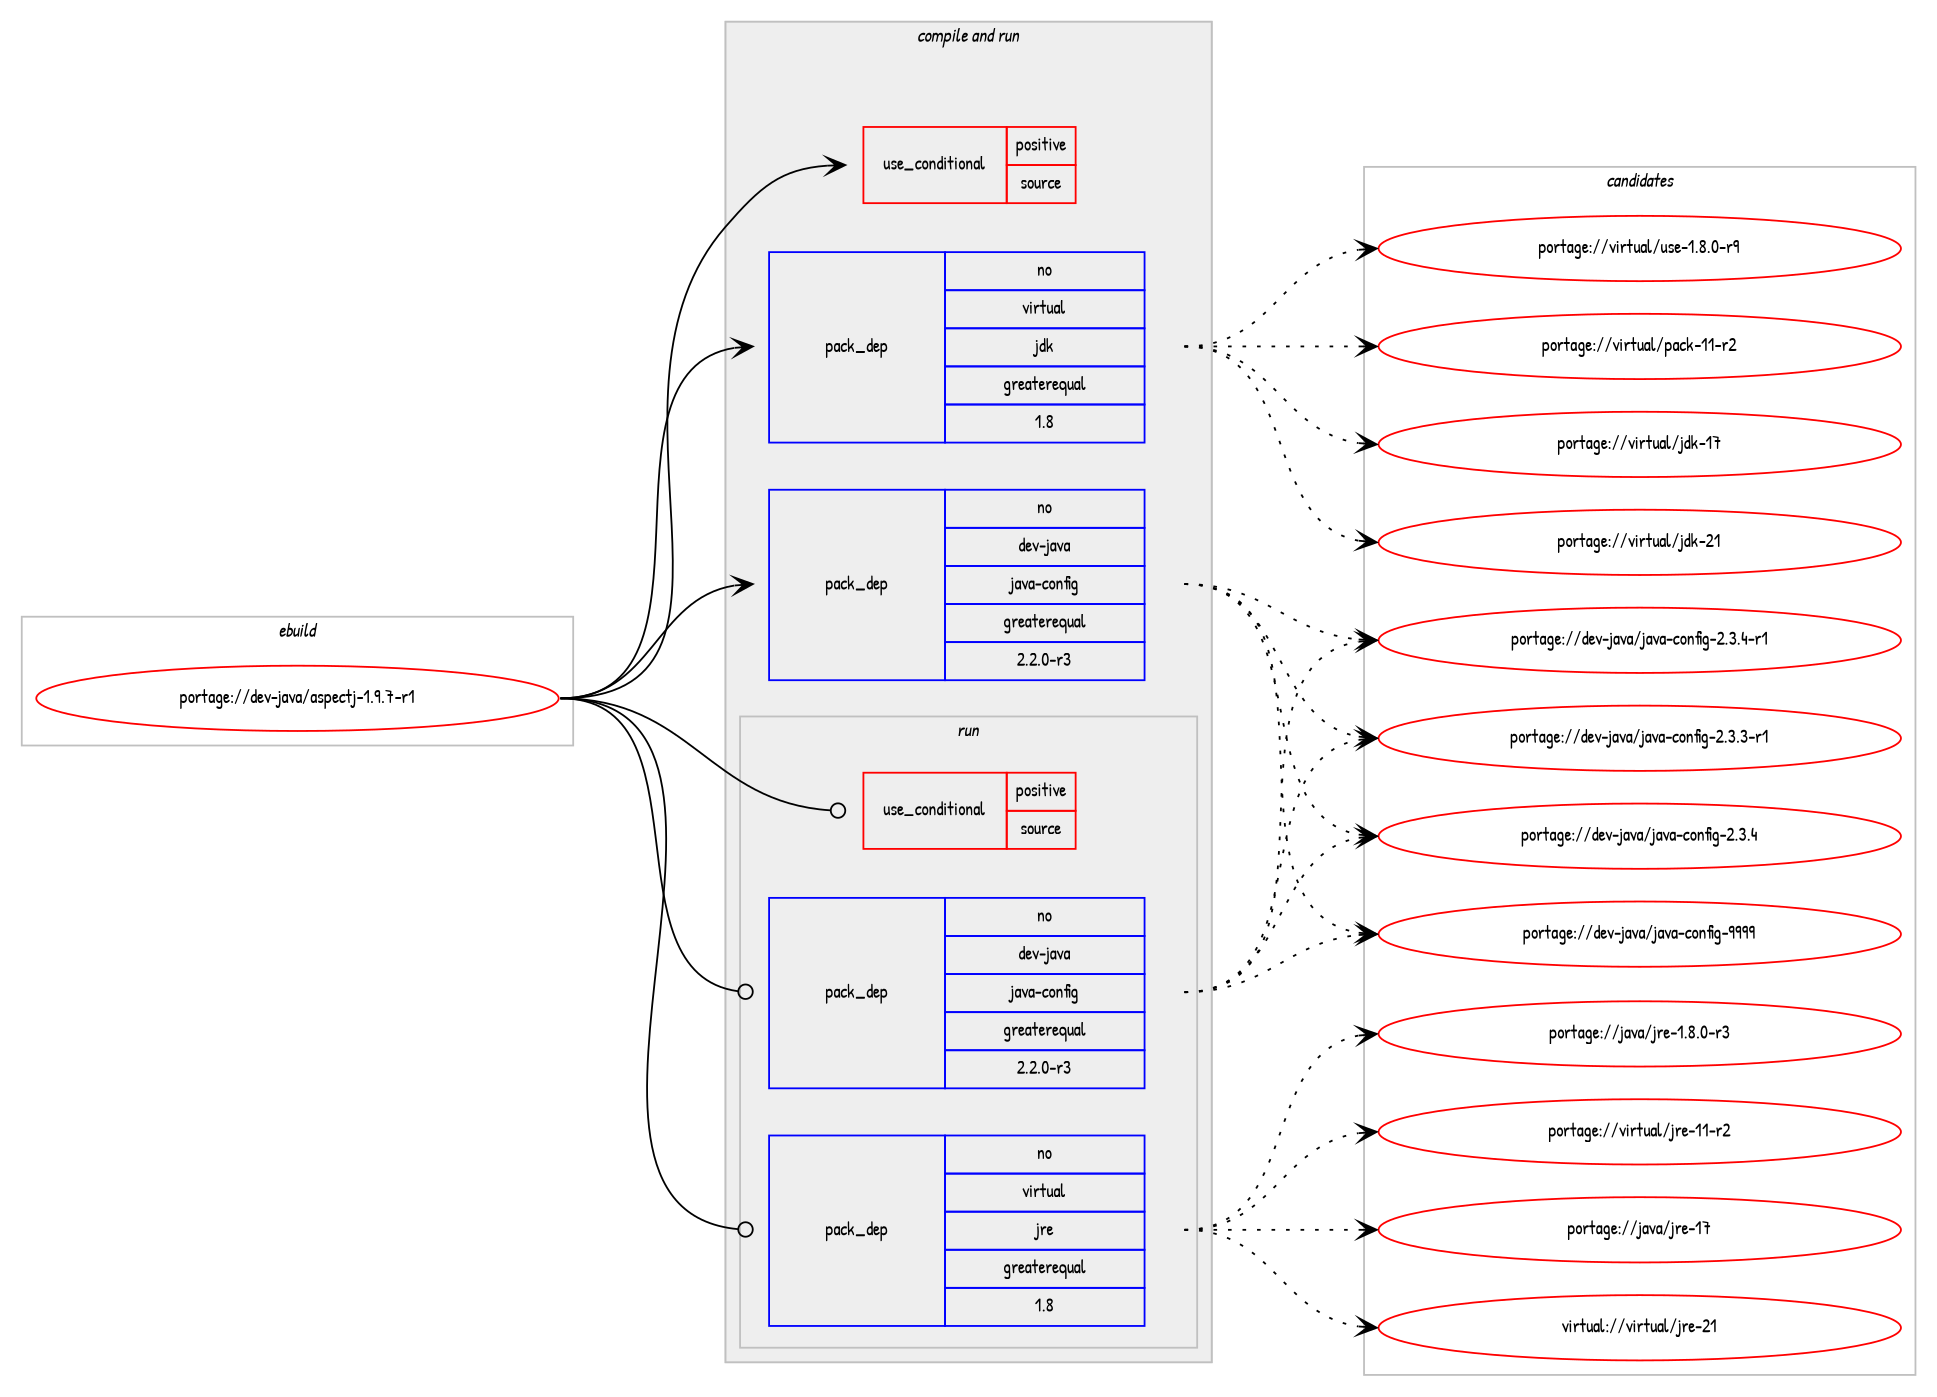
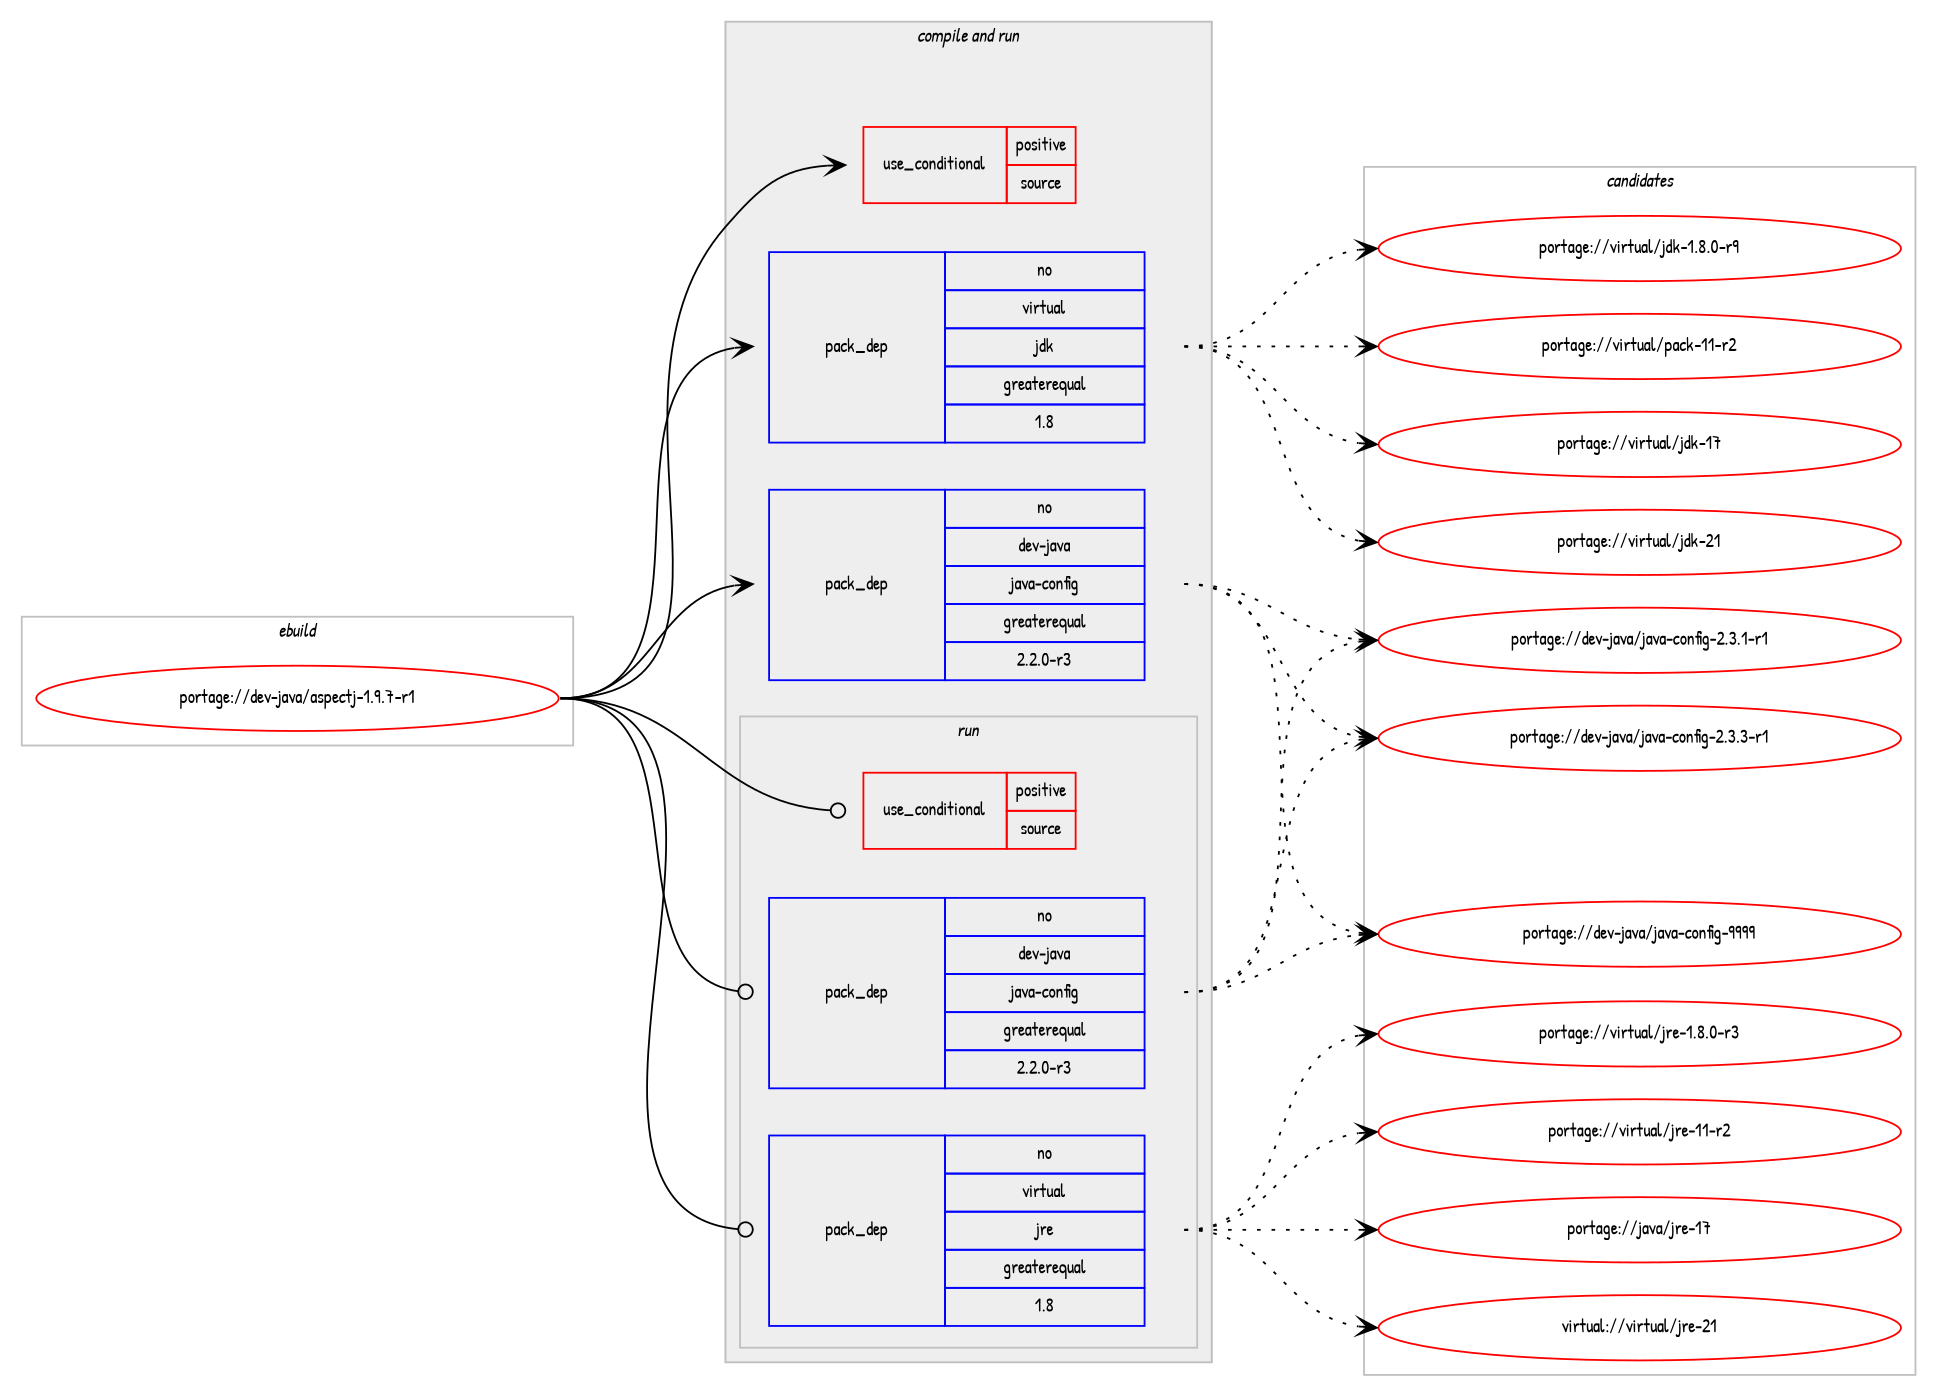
(1640, 249) -> (1640, 249)
(1640, 640) -> (1640, 640)
(1640, 836) -> none
(1640, 1034) -> (1640, 1034)
